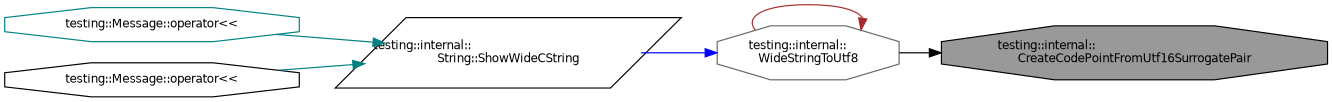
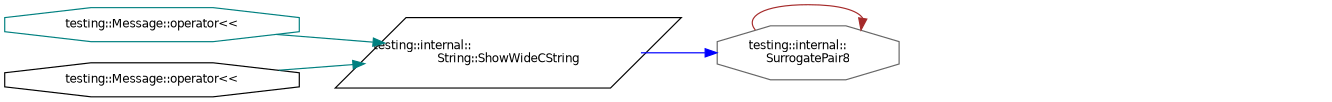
(808, 53) -> (808, 53)
(1134, 53) -> none
